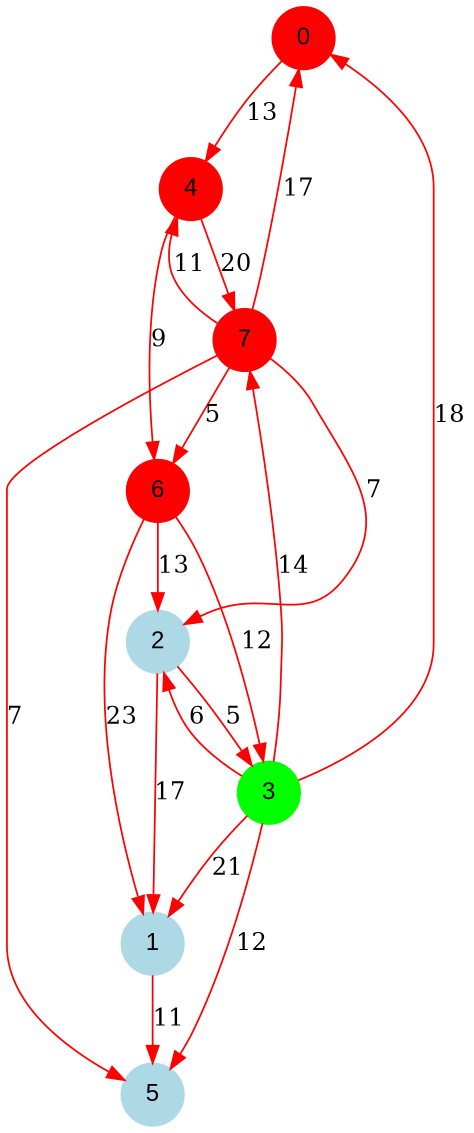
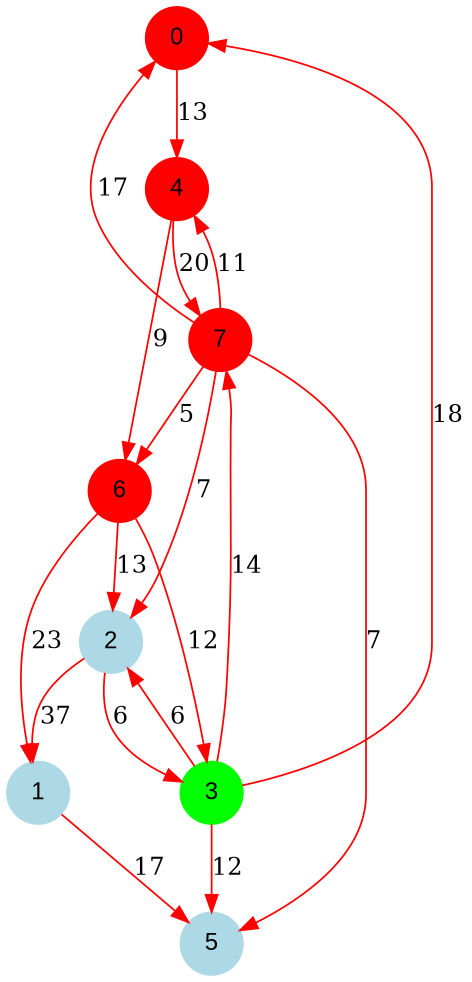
(234, 717) -> (121, 717)
(171, 793) -> (56, 717)
(210, 857) -> none
(169, 1019) -> (150, 868)
